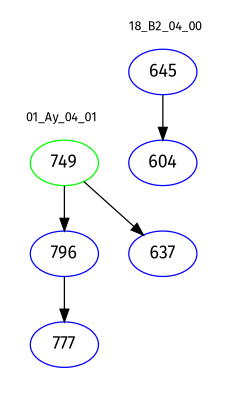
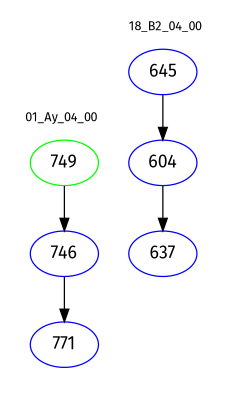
(62, 118) -> (62, 118)
(100, 196) -> (163, 202)
(64, 254) -> (64, 254)
(64, 345) -> (64, 345)
